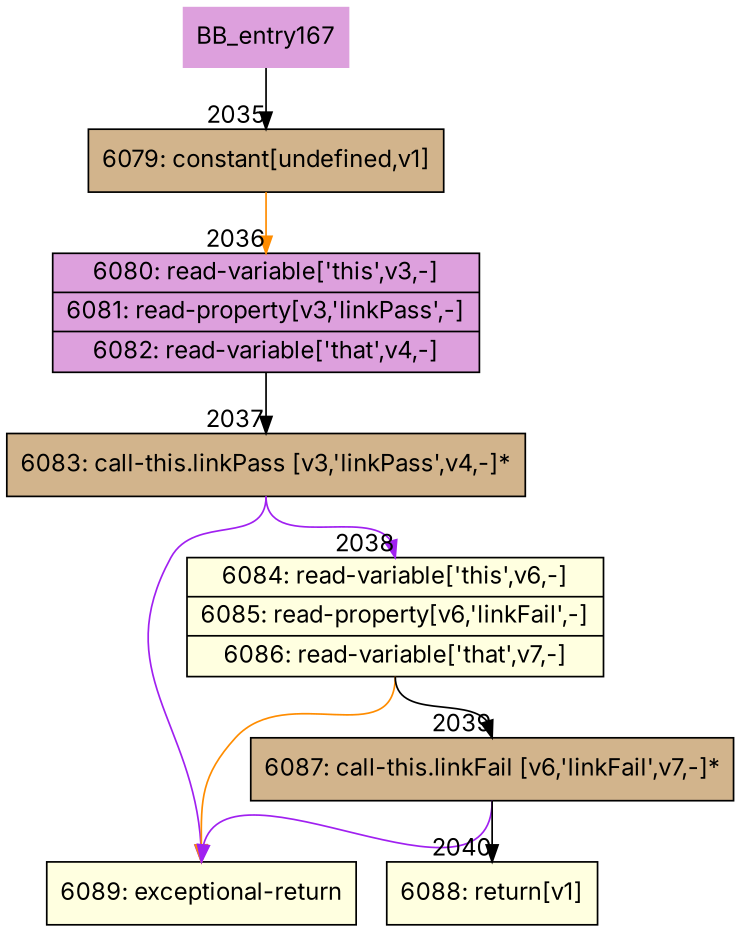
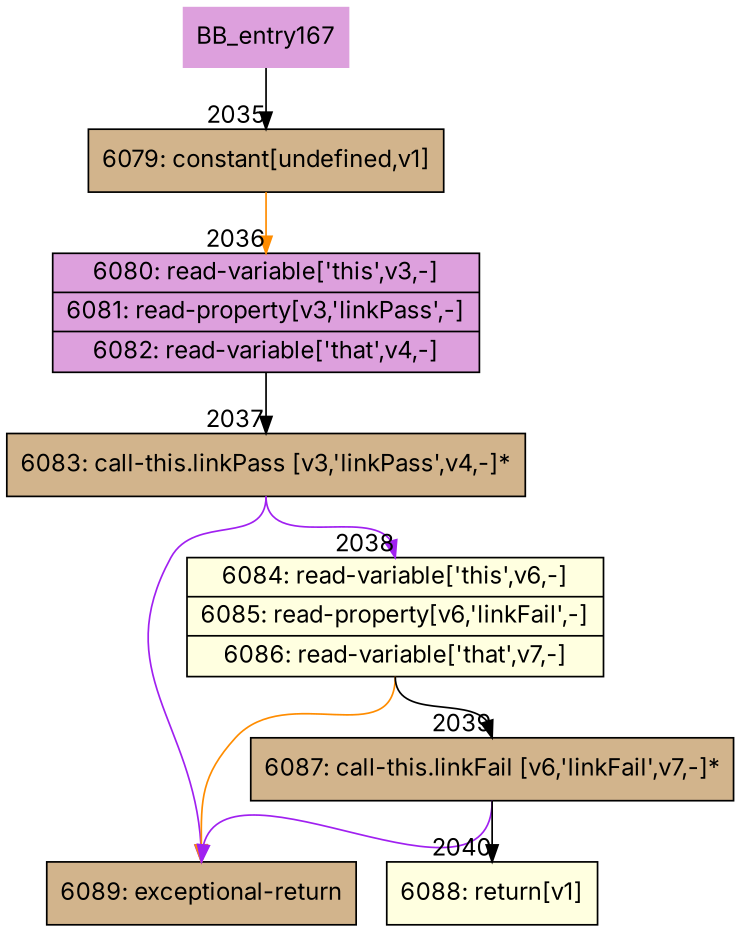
(201, 893) -> (201, 893)
